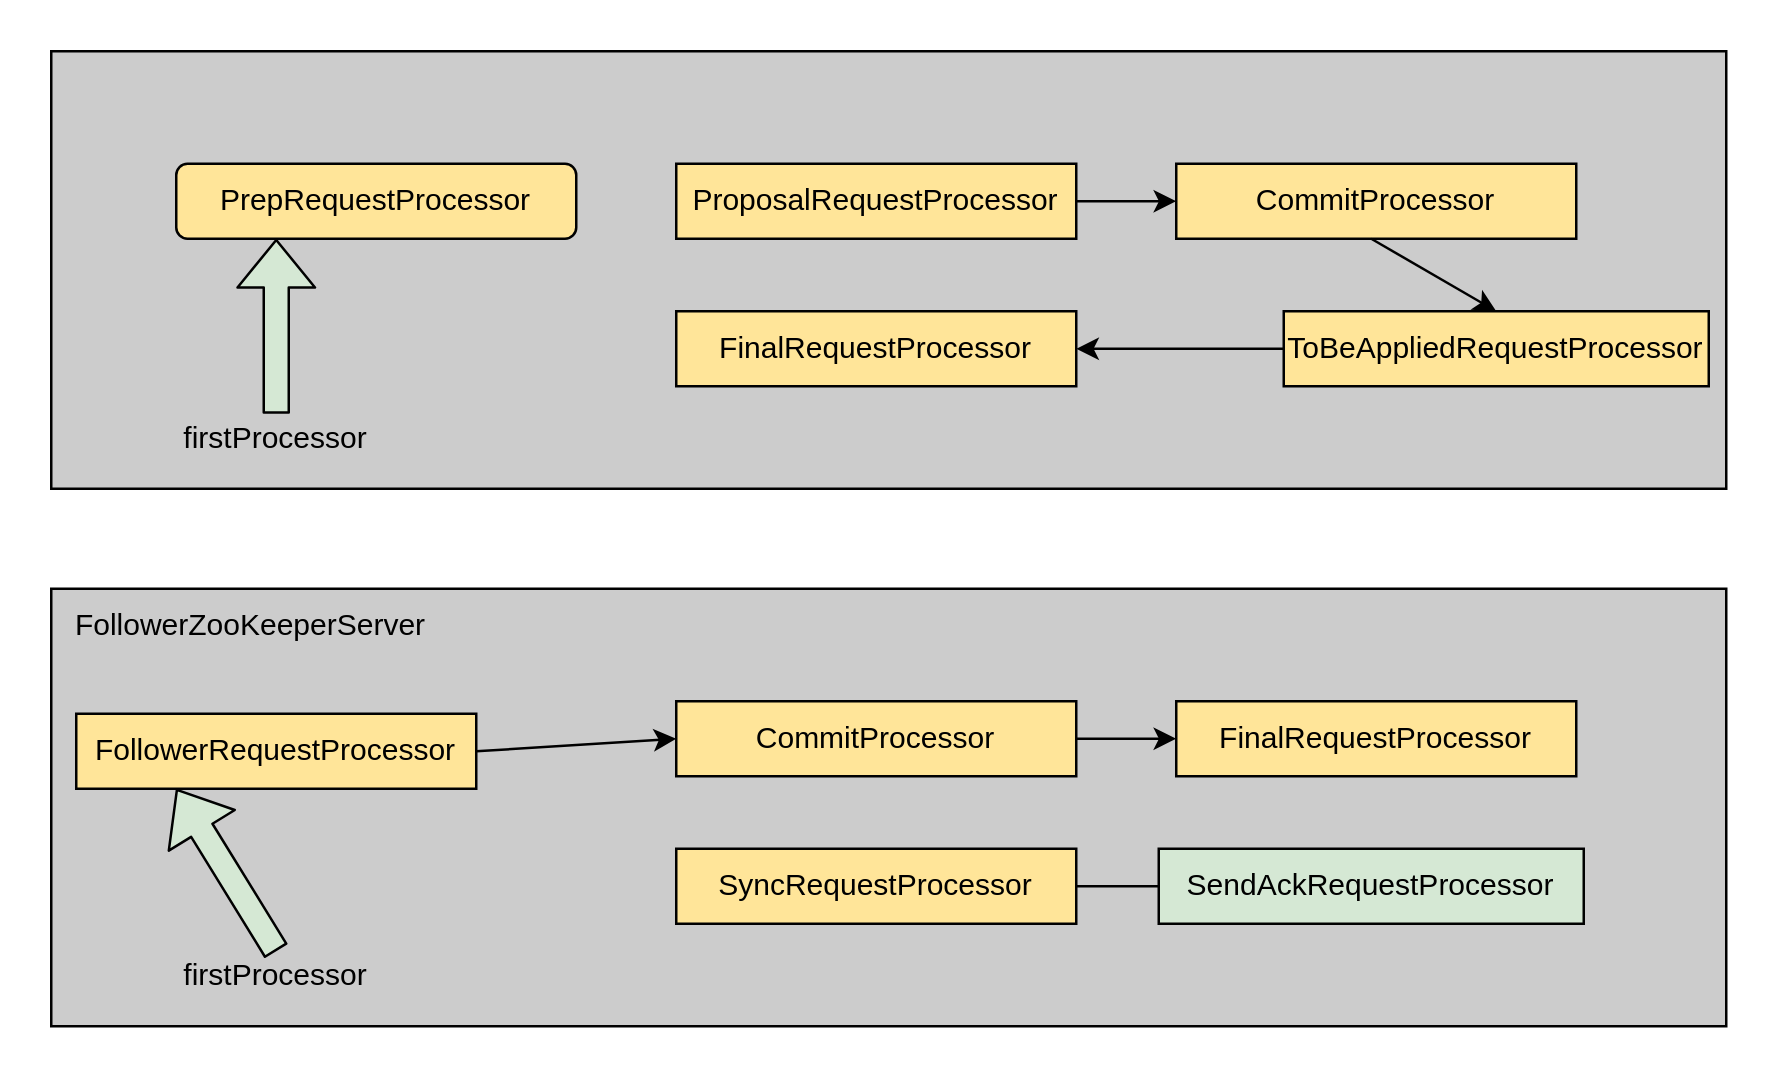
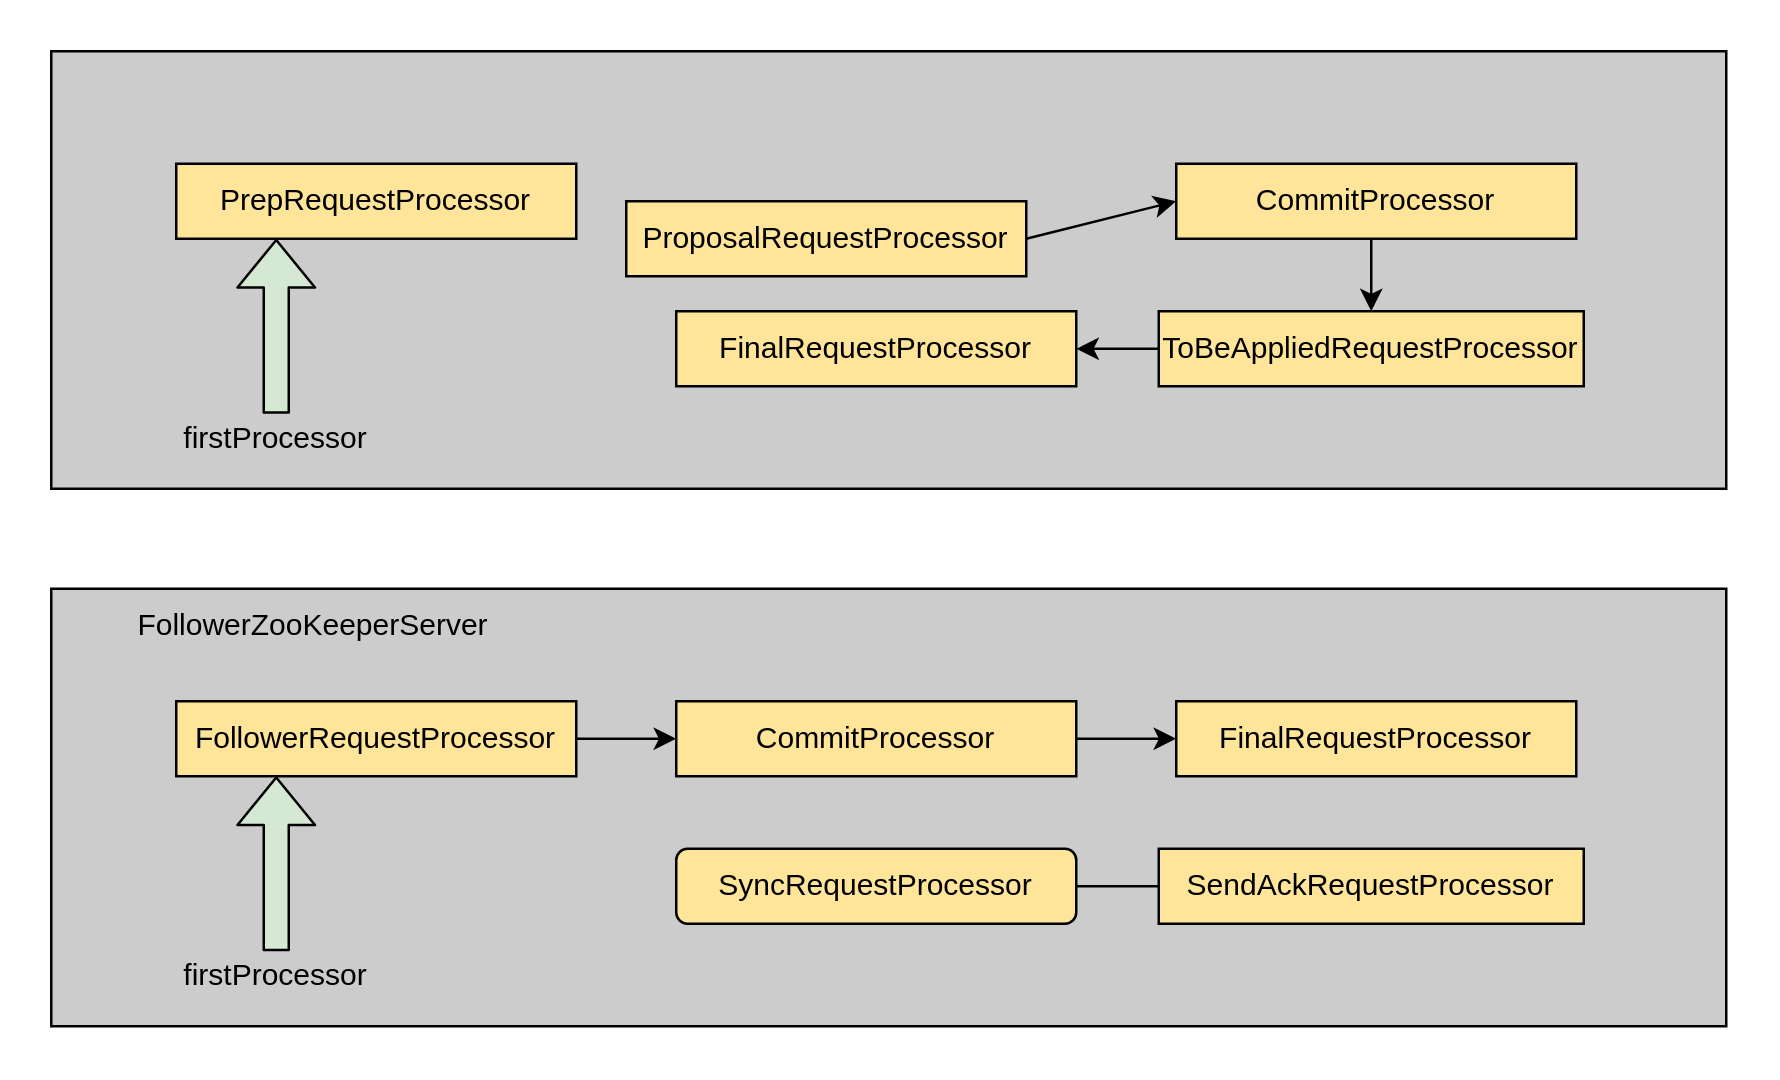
(376, 201) -> (376, 201)
(876, 201) -> (826, 239)
(1496, 349) -> (1371, 349)
(251, 626) -> (314, 626)
(276, 751) -> (376, 739)
(876, 886) -> (876, 886)
(1371, 886) -> (1371, 886)
